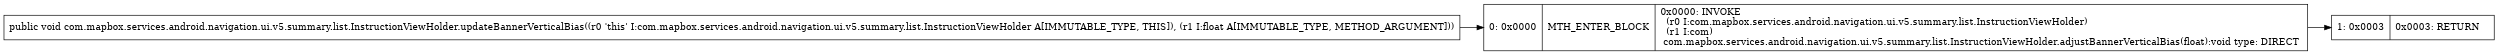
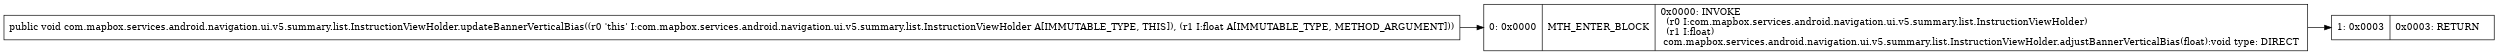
(1687, 32) -> (1688, 32)
